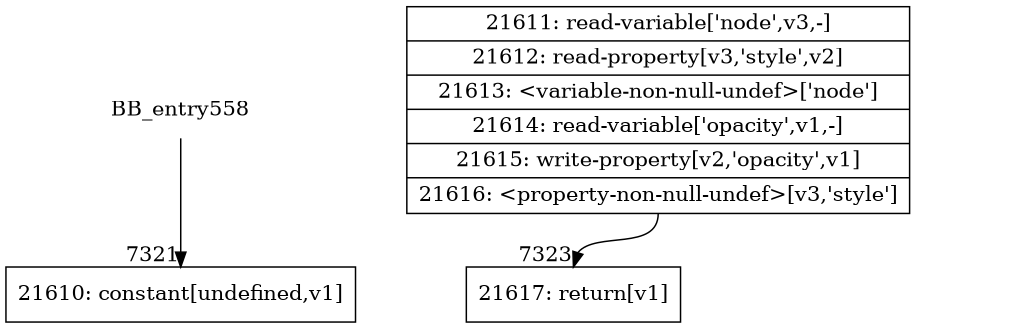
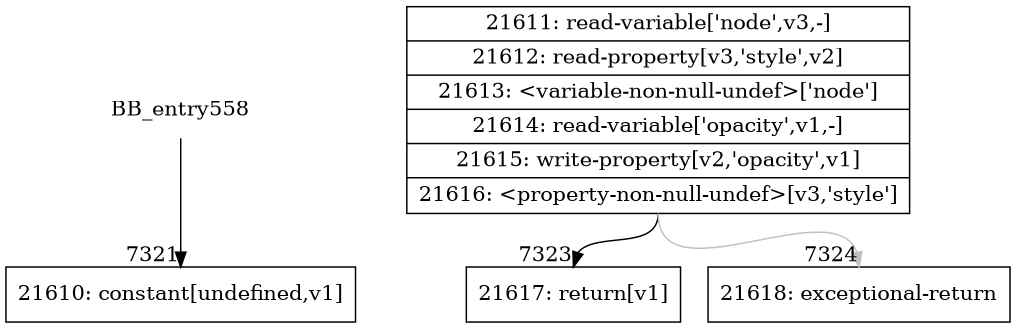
none -> (859, 295)
